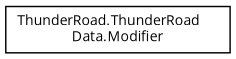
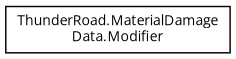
(118, 30) -> (118, 30)
